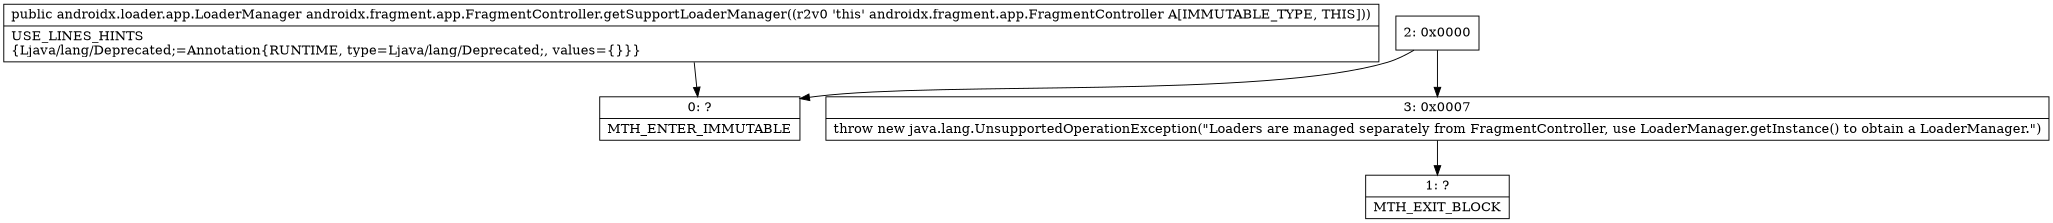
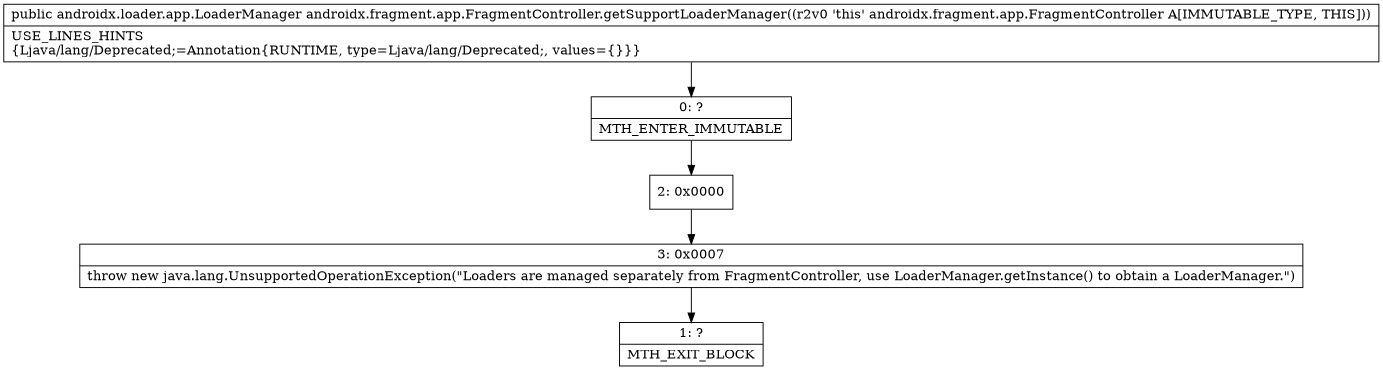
(1114, 87) -> (691, 153)
